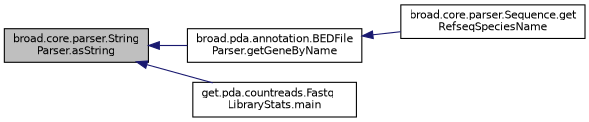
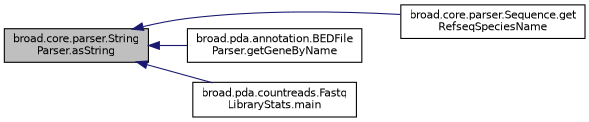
(387, 33) -> (271, 12)
(275, 100) -> (275, 100)
